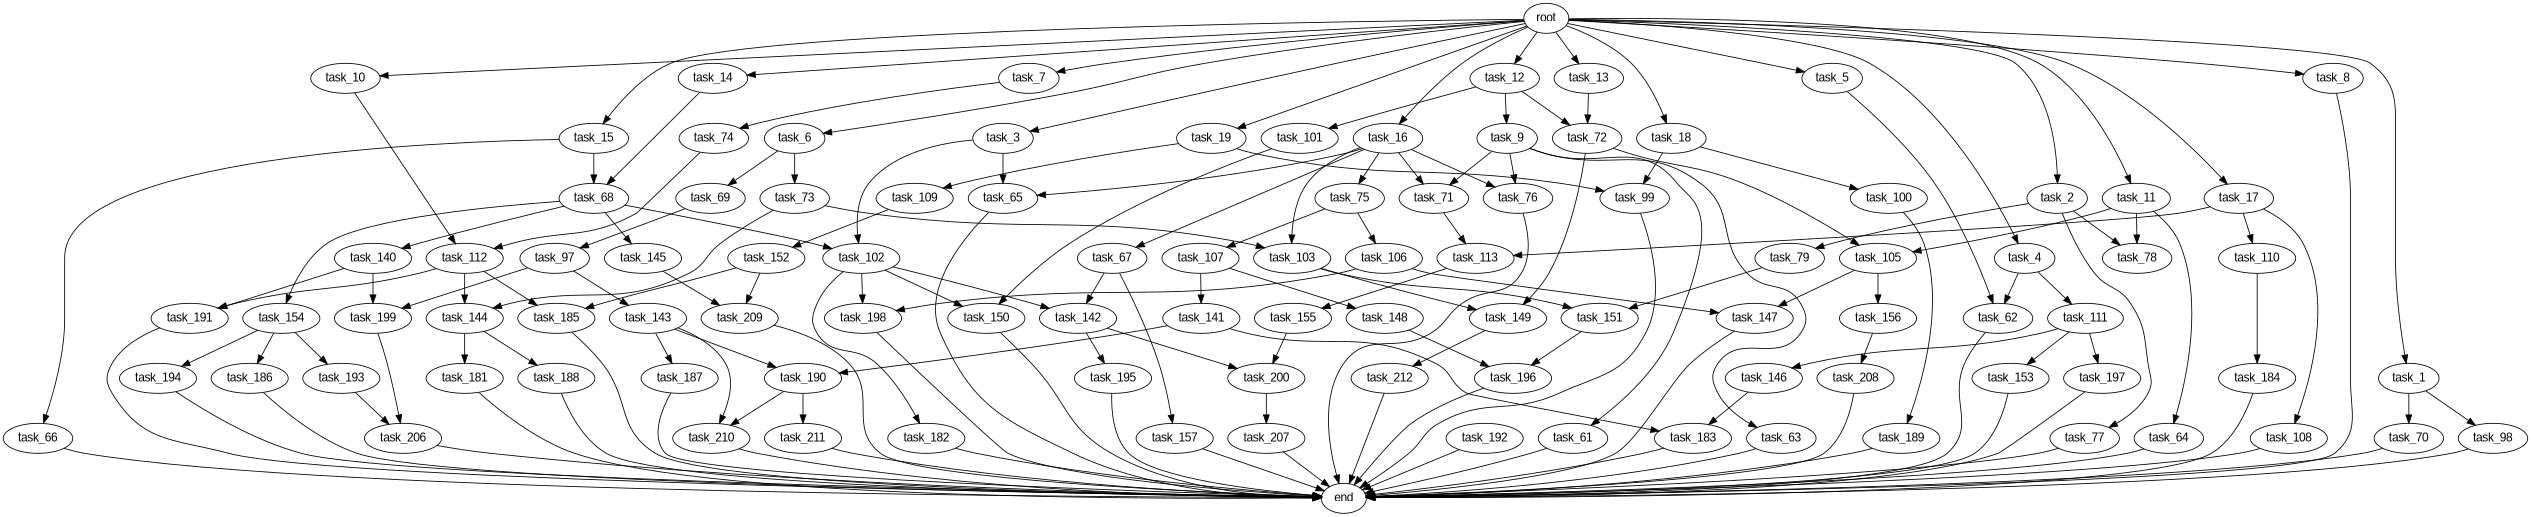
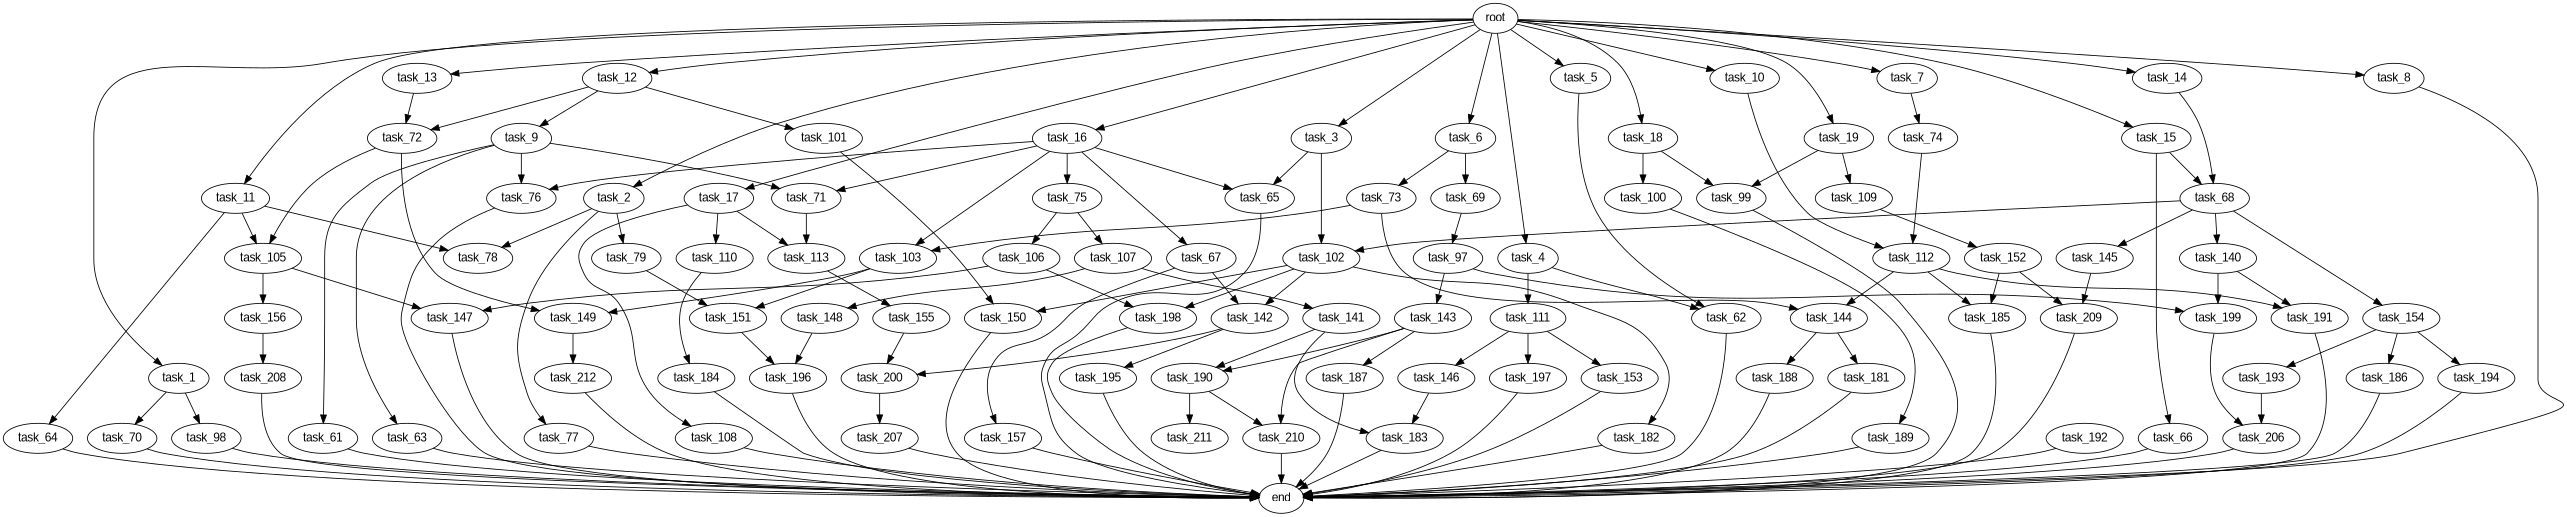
(1071, 482) -> none
